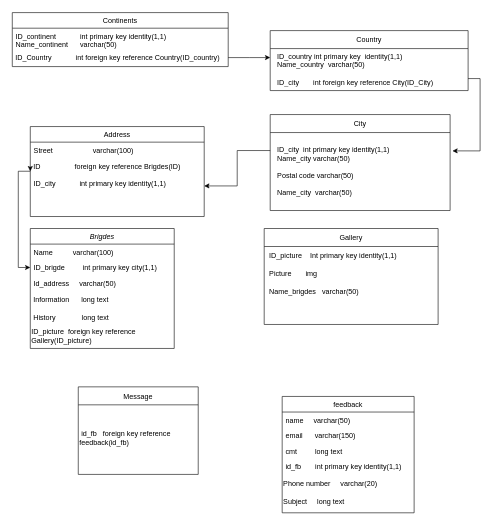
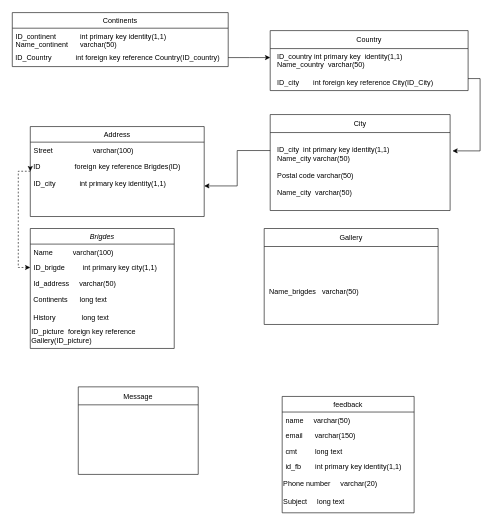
(18, 218) -> (18, 218)
(351, 255) -> none
(330, 273) -> none
(78, 300) -> (76, 300)
(138, 438) -> none
